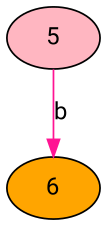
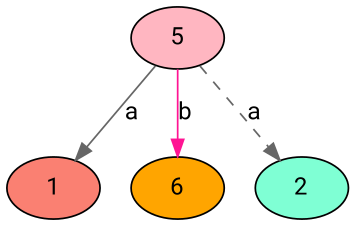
none -> (53, 188)
none -> (302, 188)
